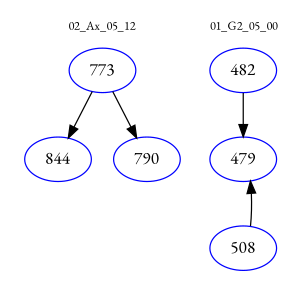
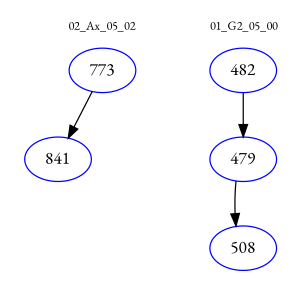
(102, 27) -> (102, 27)
(58, 159) -> (58, 159)
(147, 159) -> none
(251, 210) -> (235, 197)
